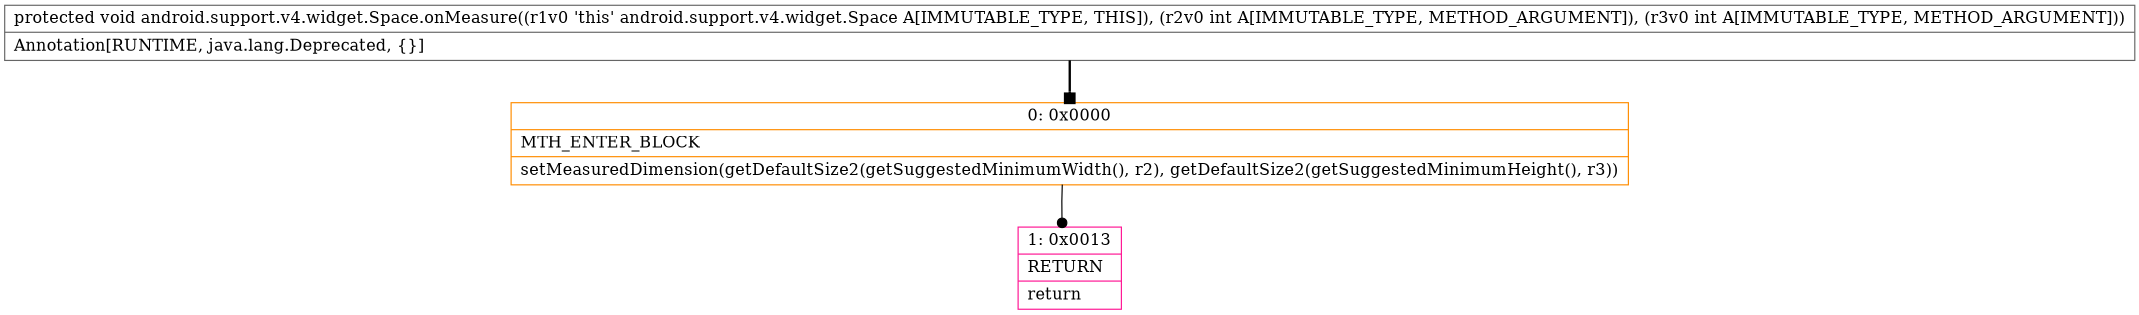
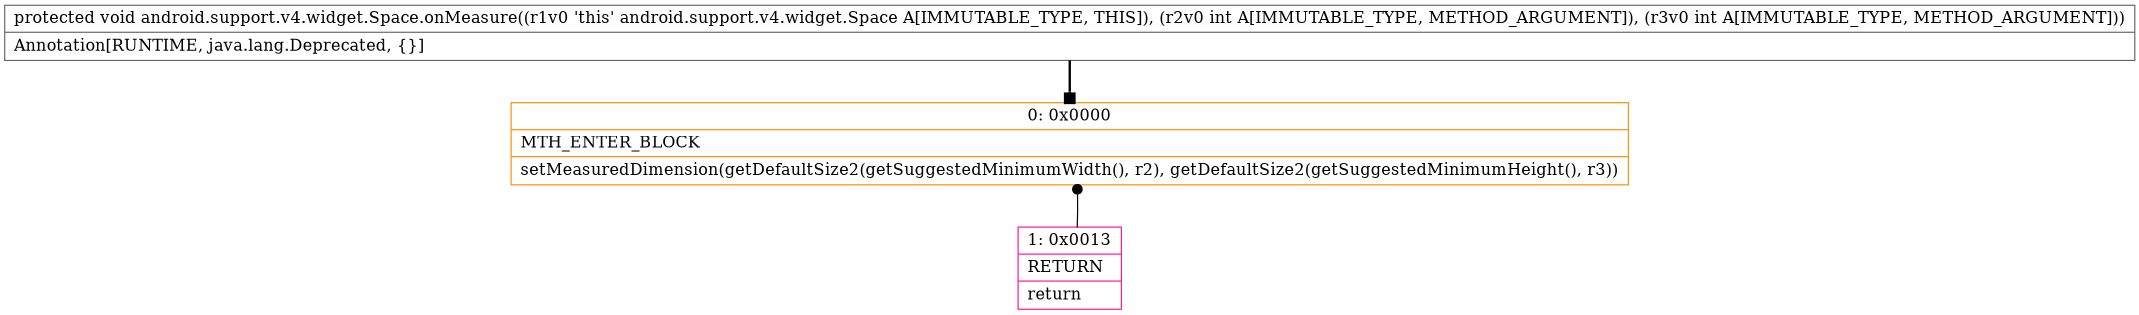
(1062, 201) -> (1078, 211)
